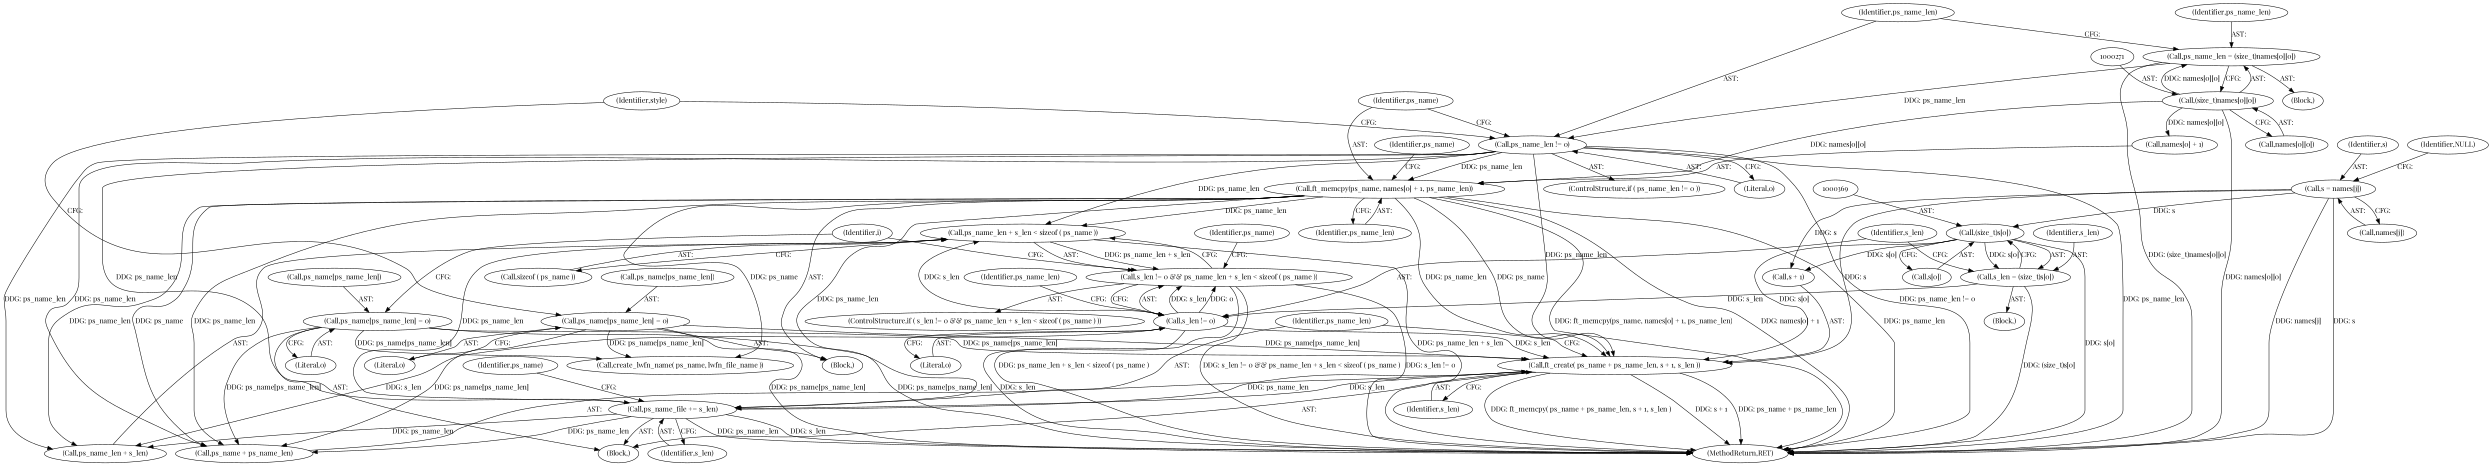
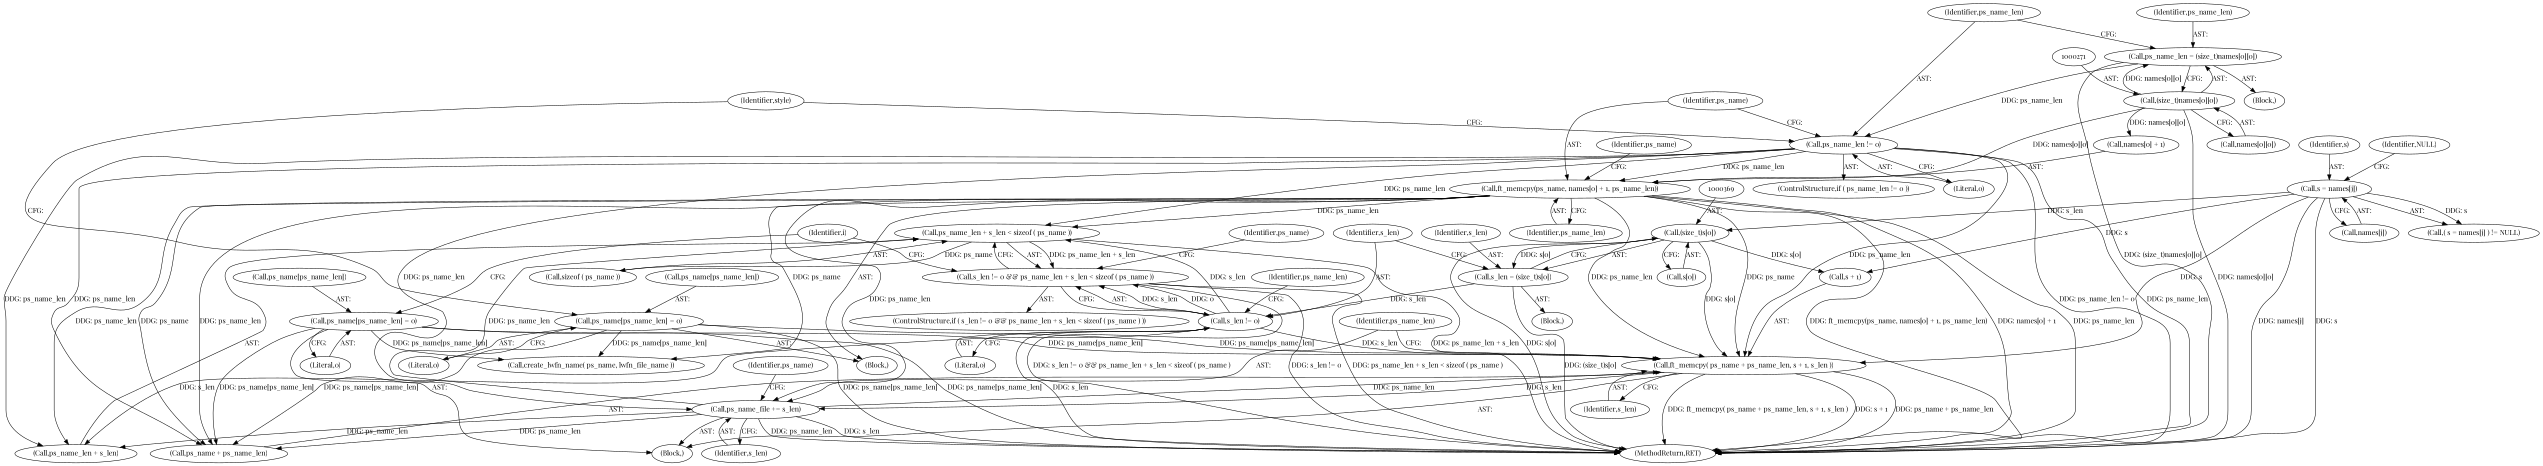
(2164, 211) -> (2065, 211)
none -> (2474, 233)
(784, 255) -> (969, 255)
(1615, 366) -> (1744, 366)
